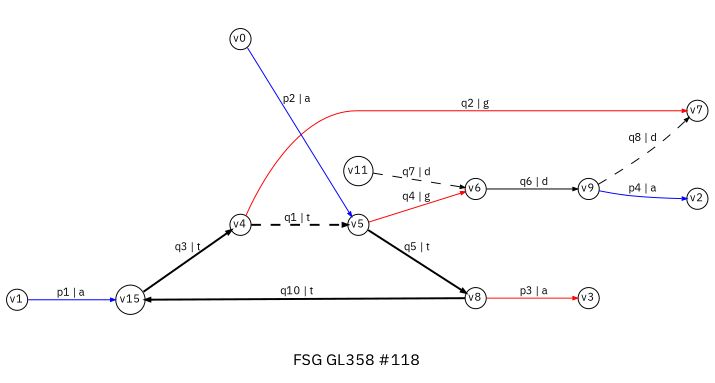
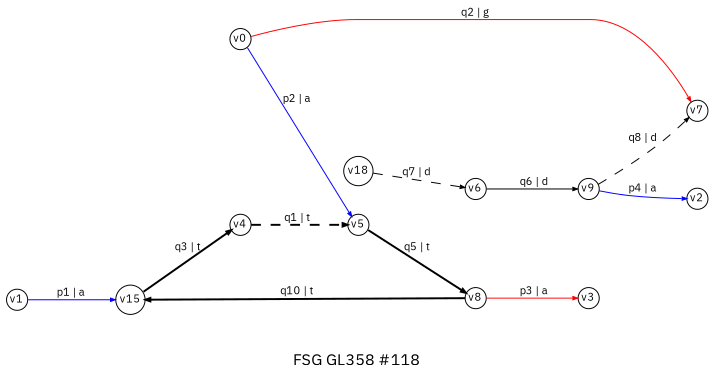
(439, 111) -> (485, 20)
(358, 171) -> (358, 171)
(415, 208) -> none
